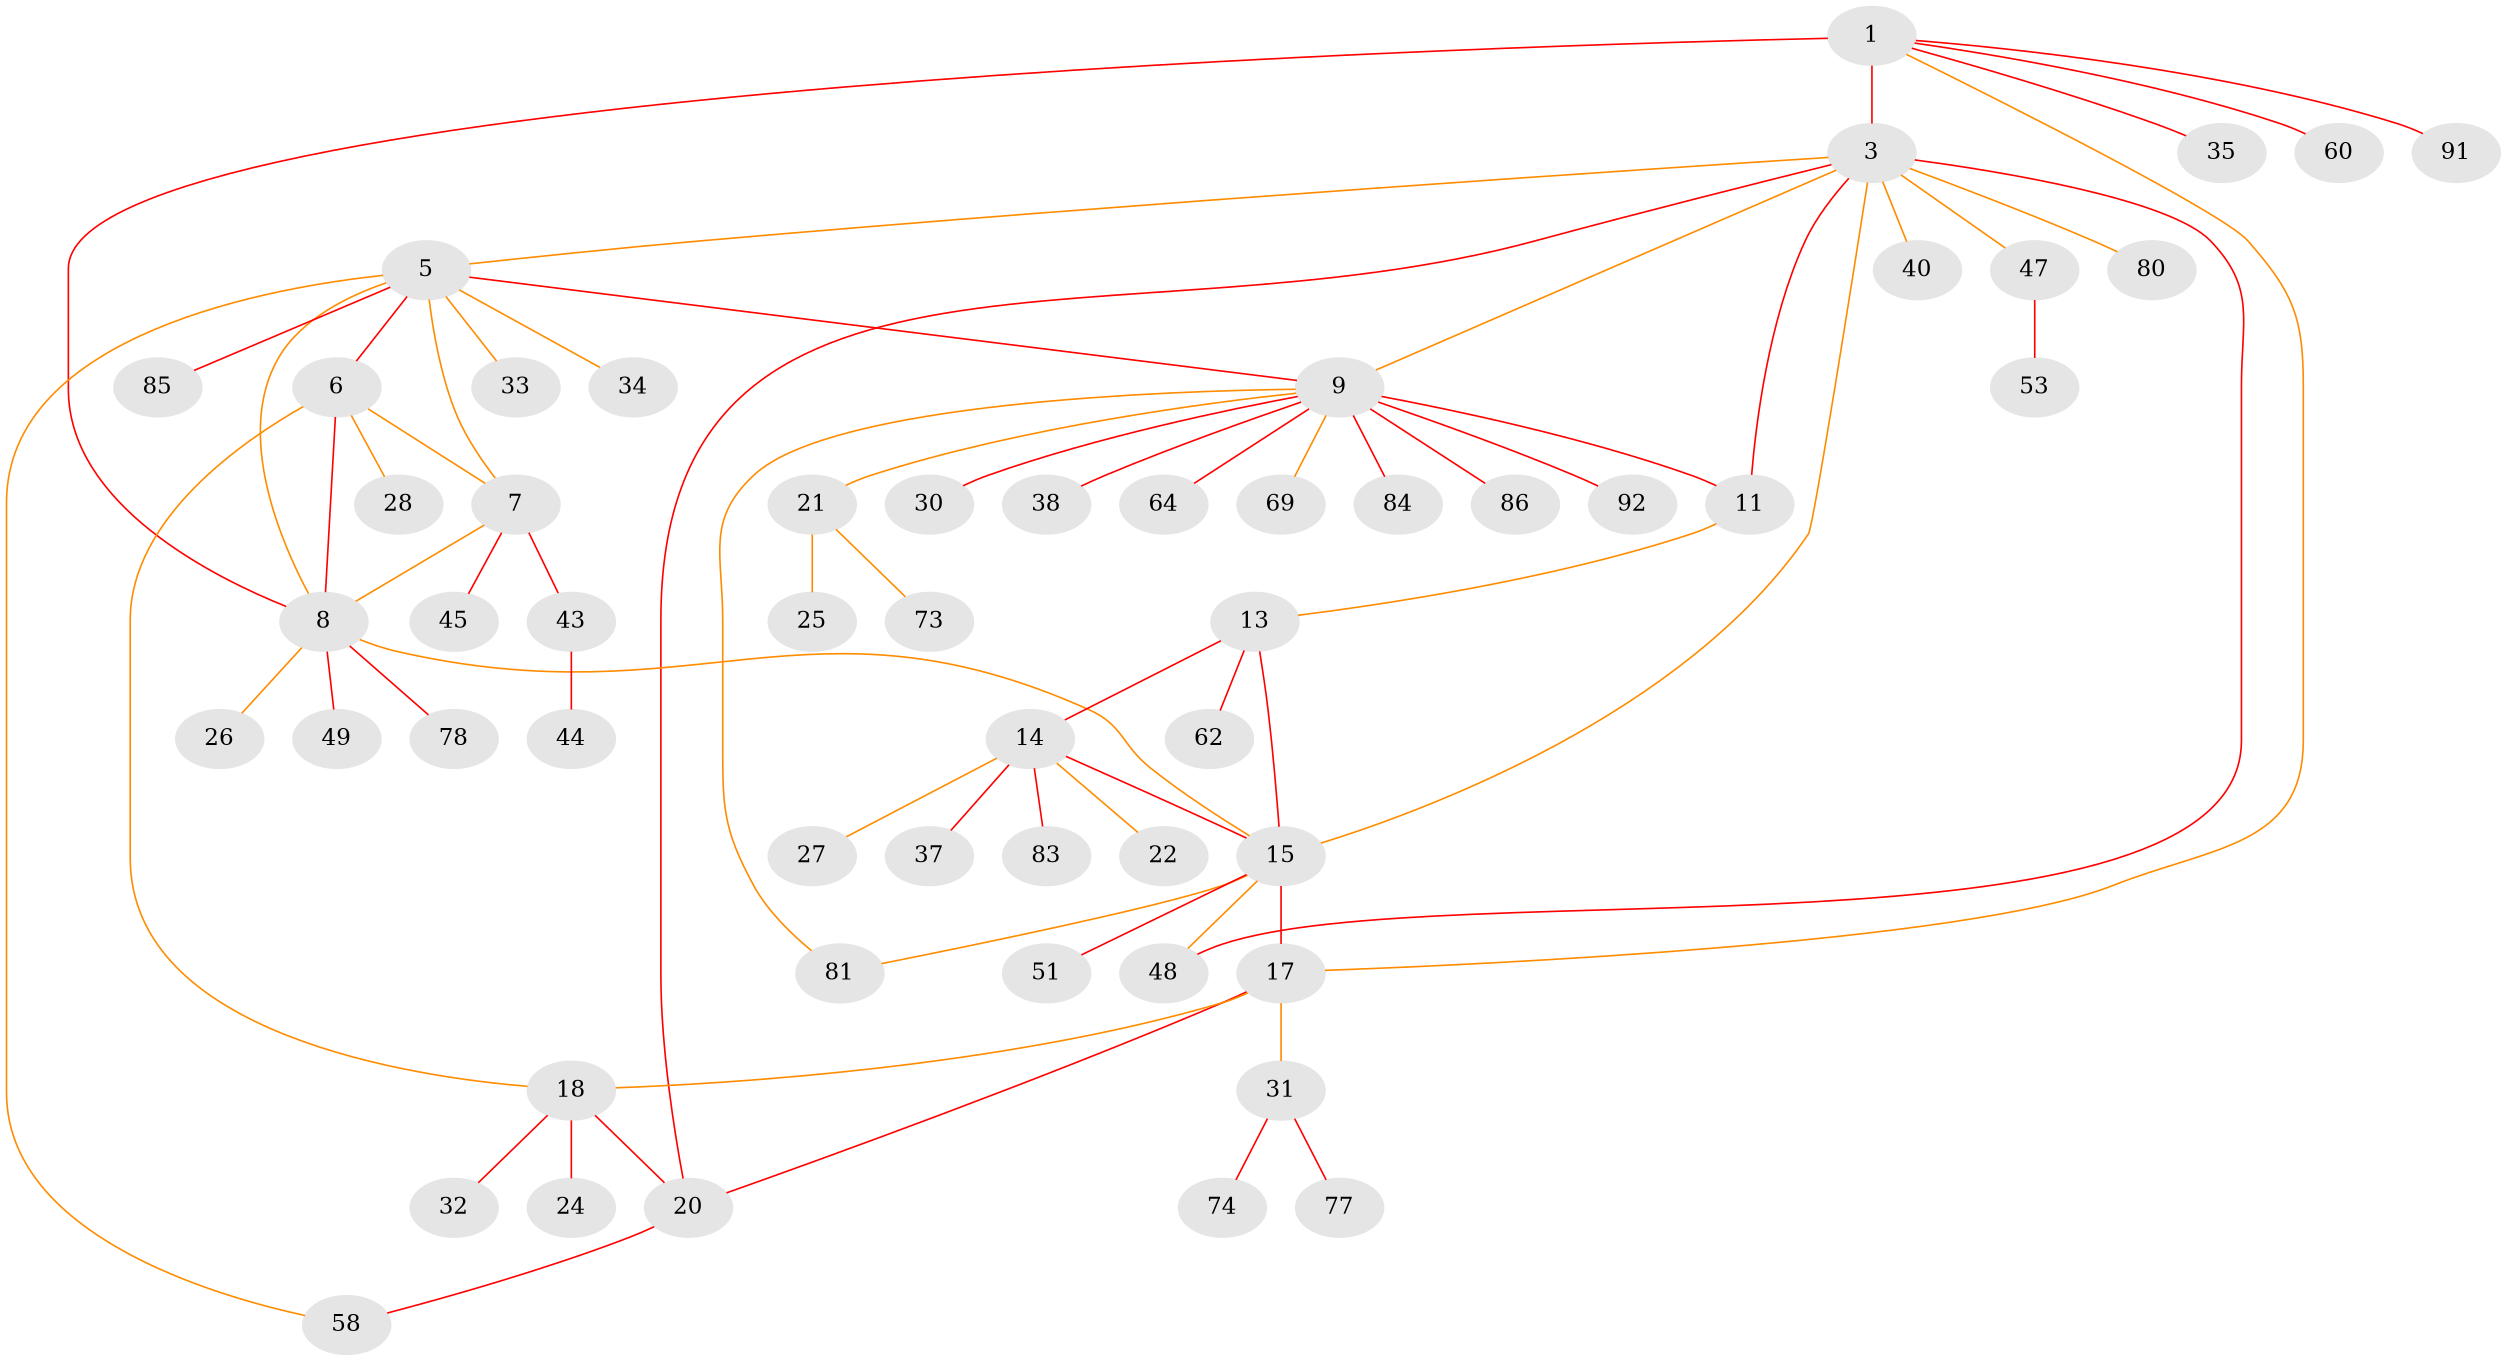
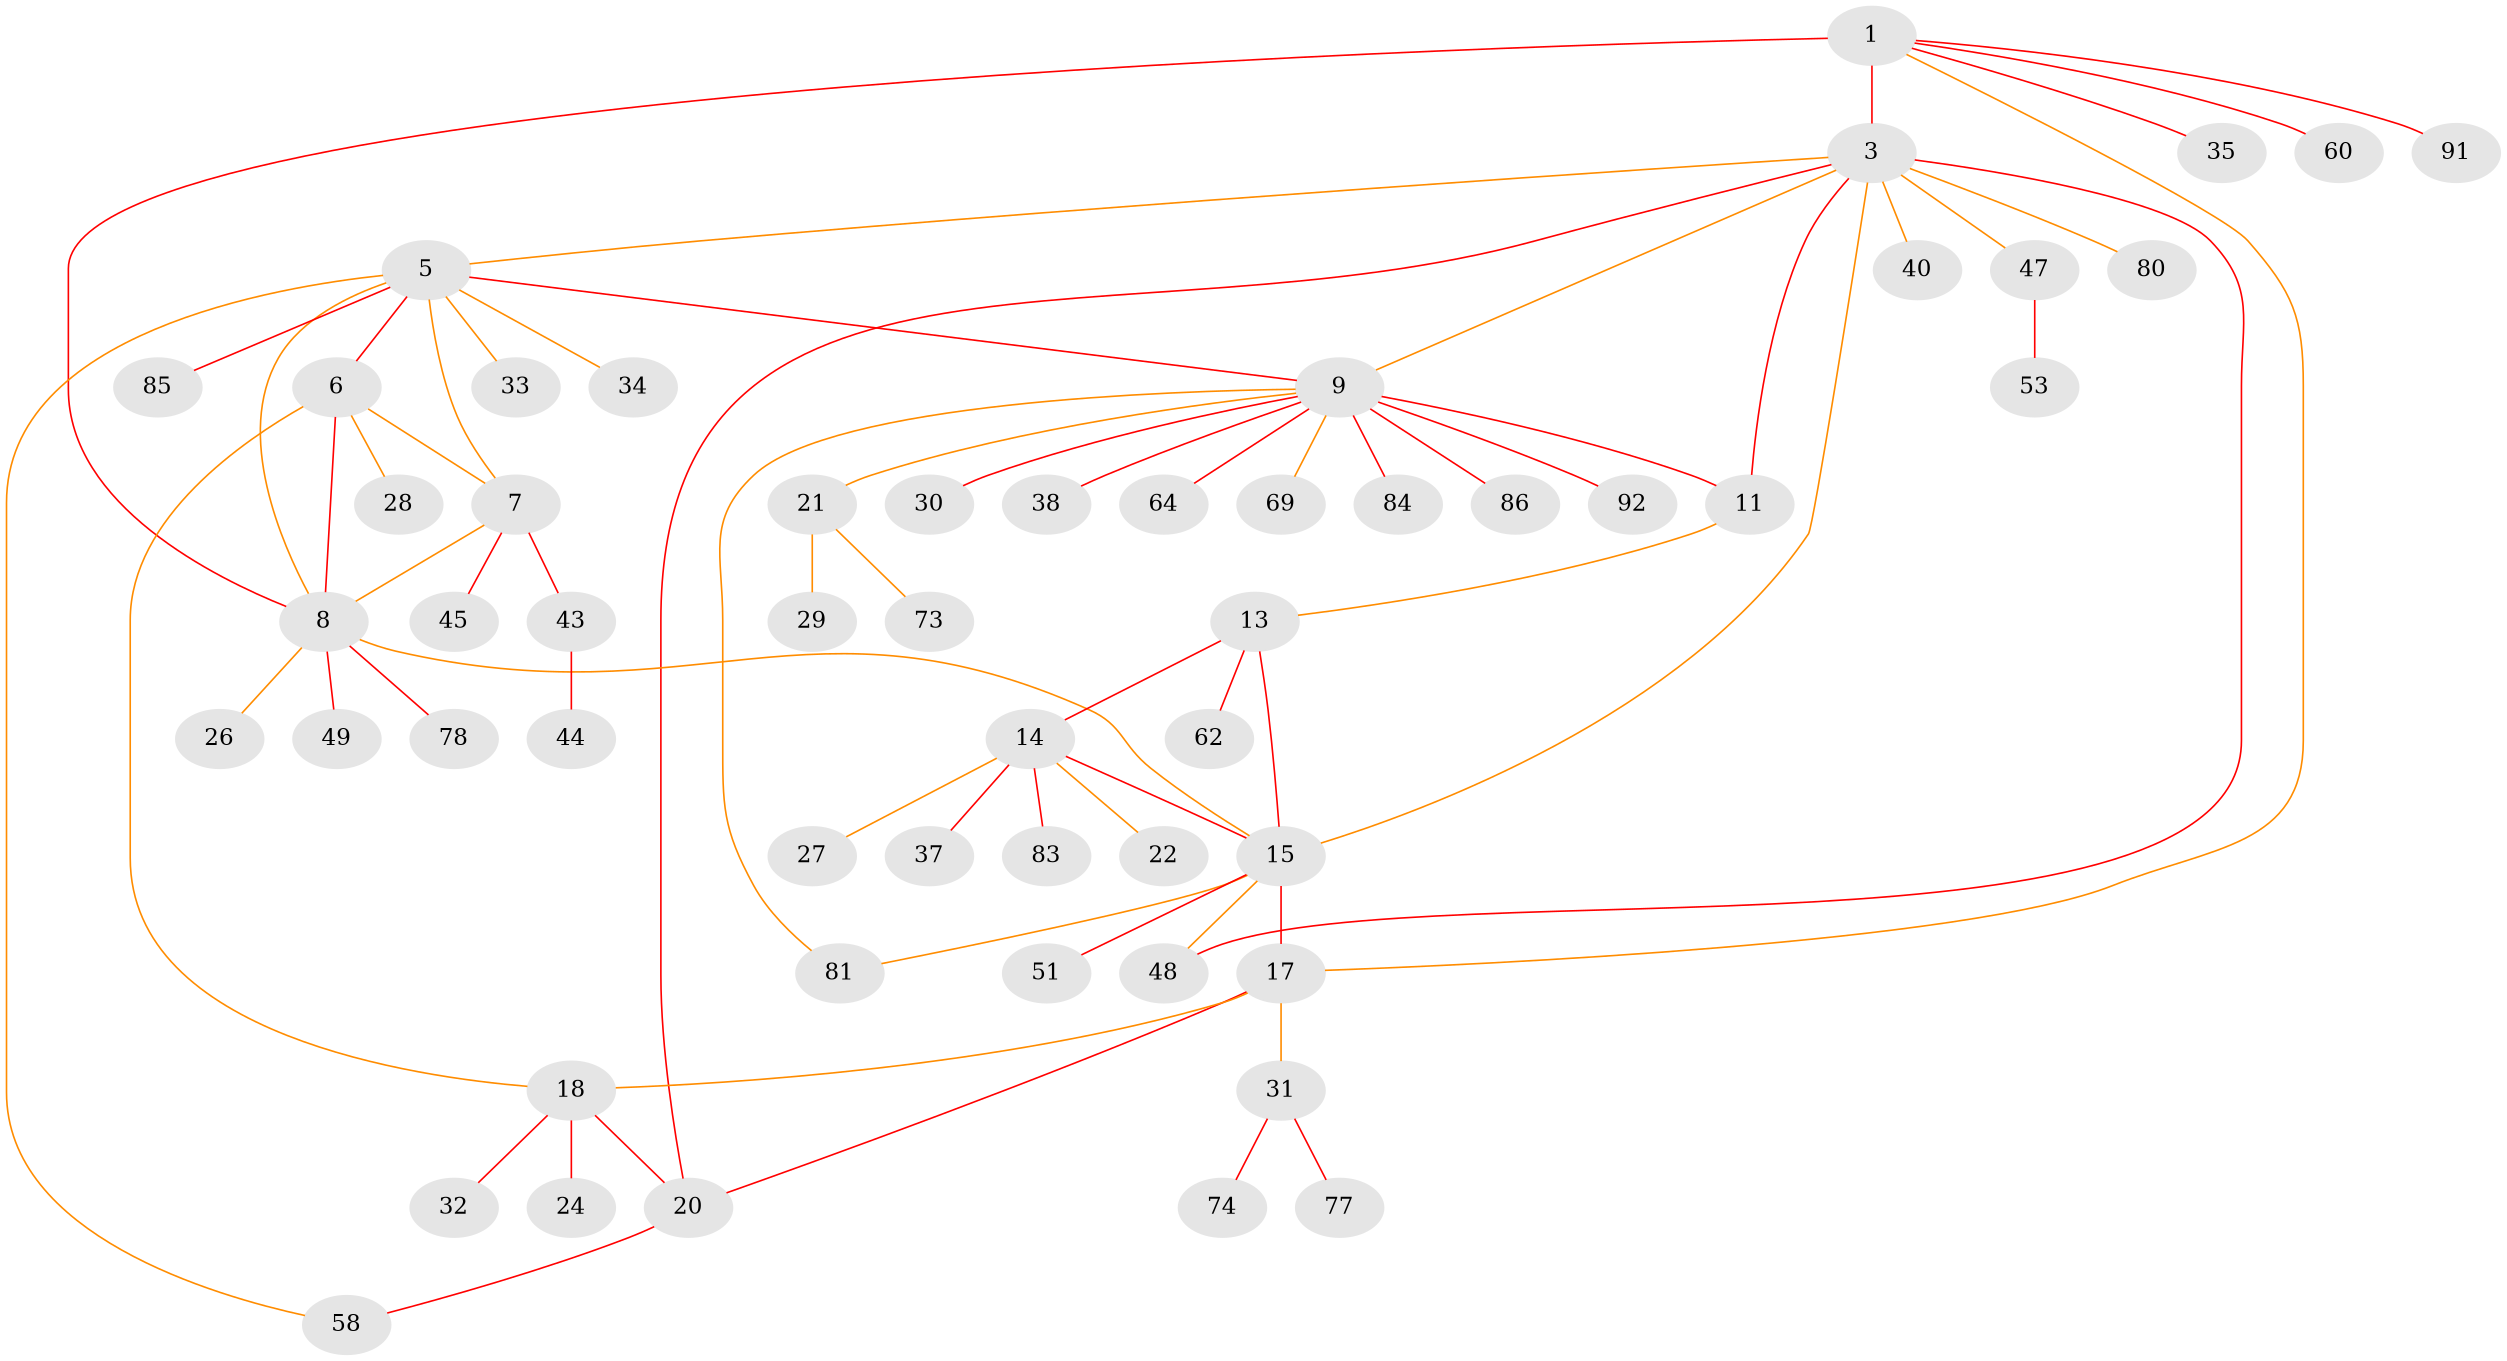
(812, 622) -> (812, 622)
